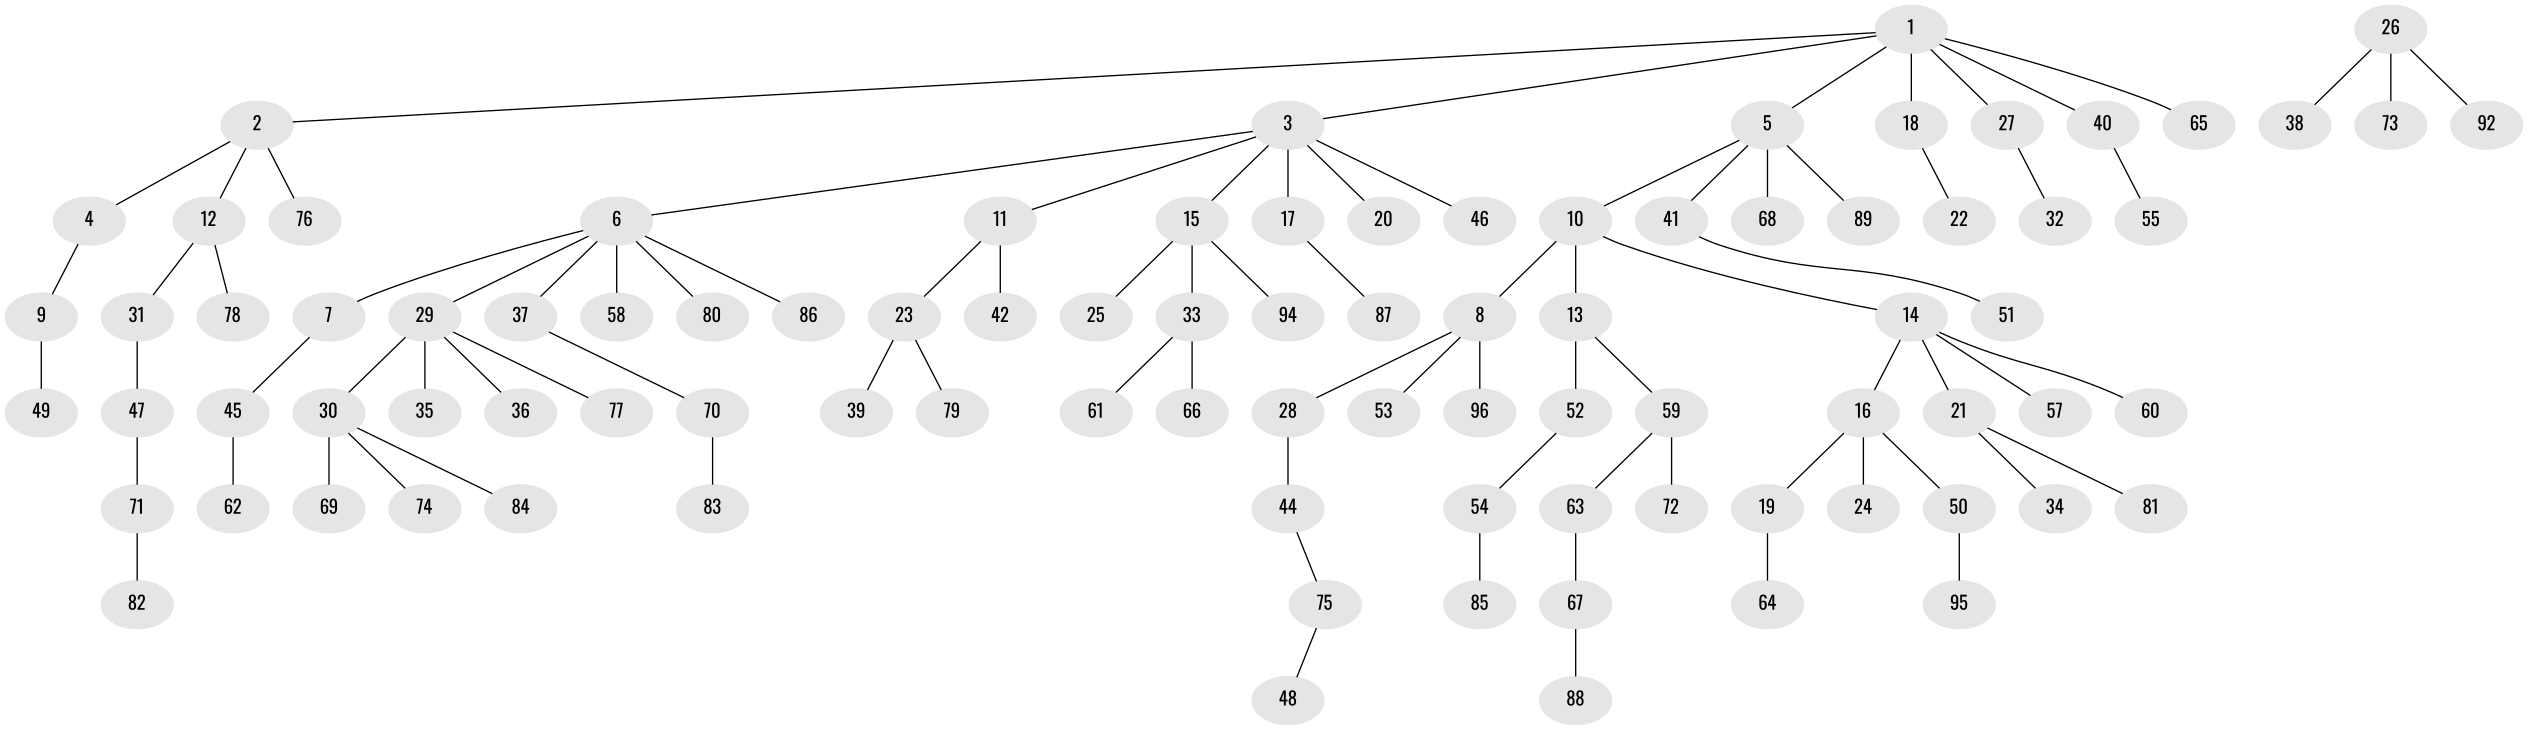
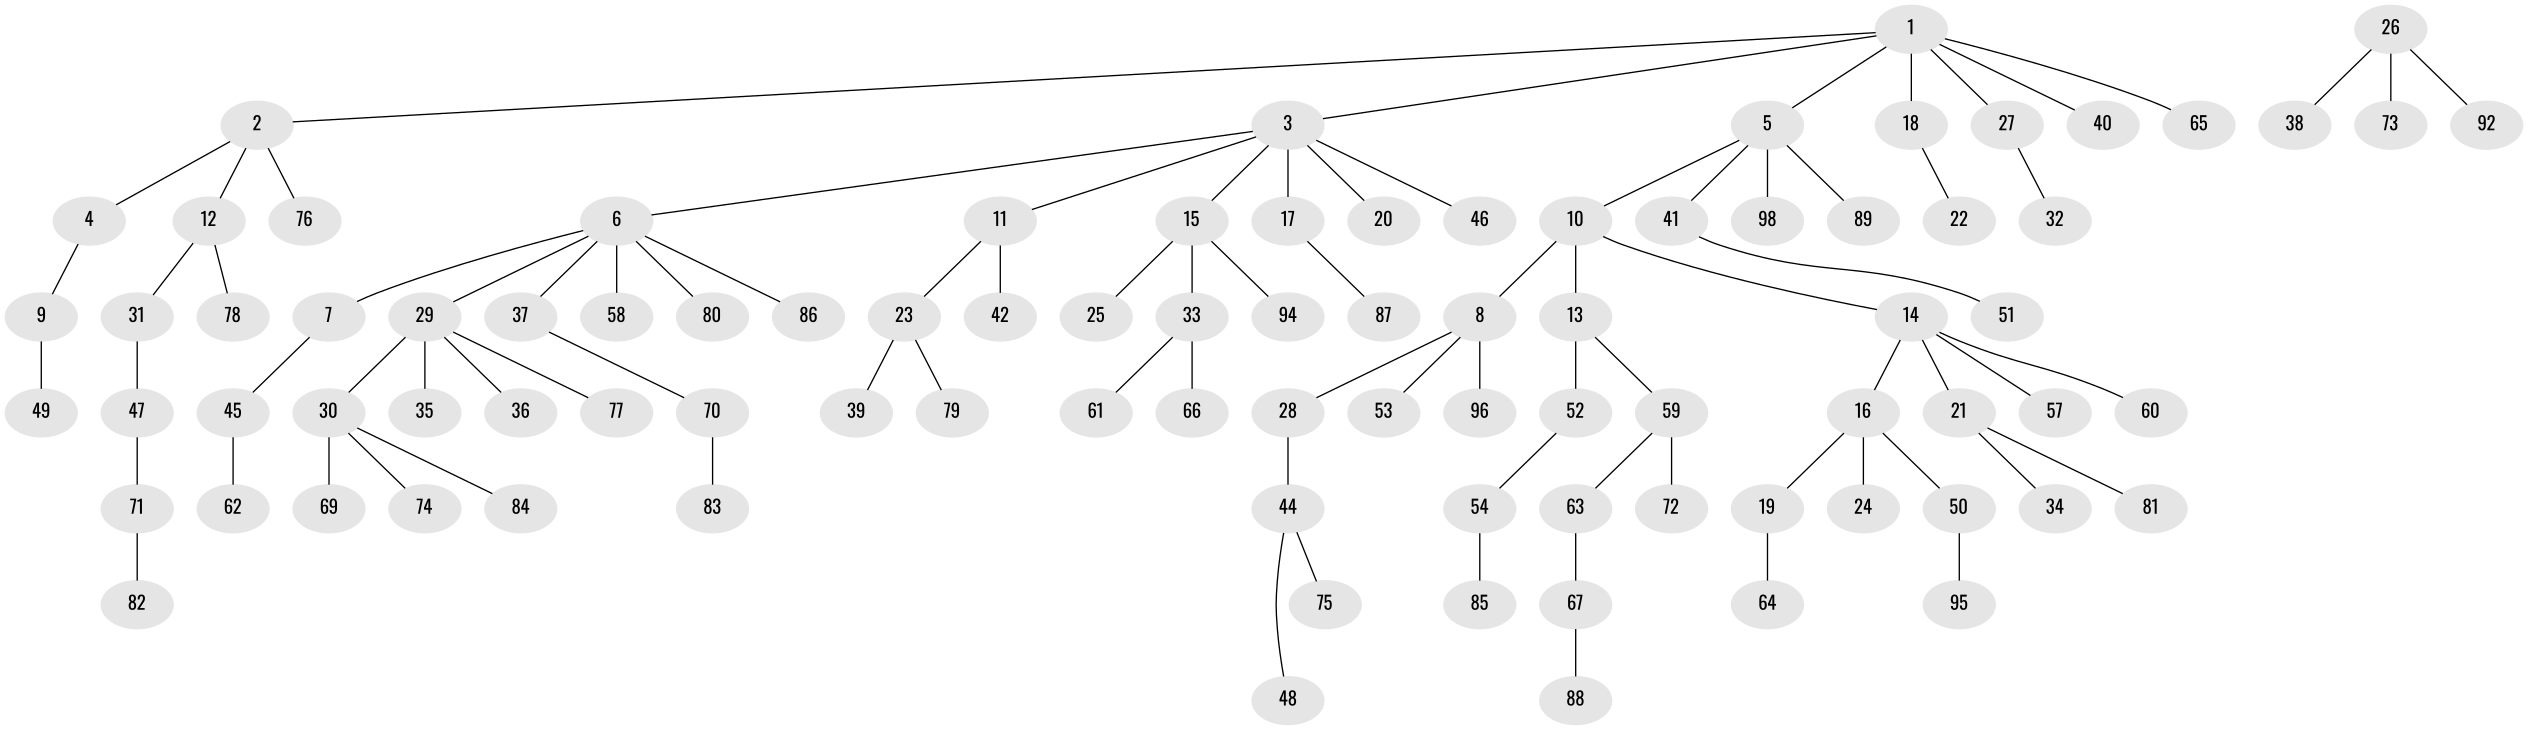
(1767, 221) -> (1767, 221)
(2151, 221) -> none
(1307, 653) -> (1276, 605)
